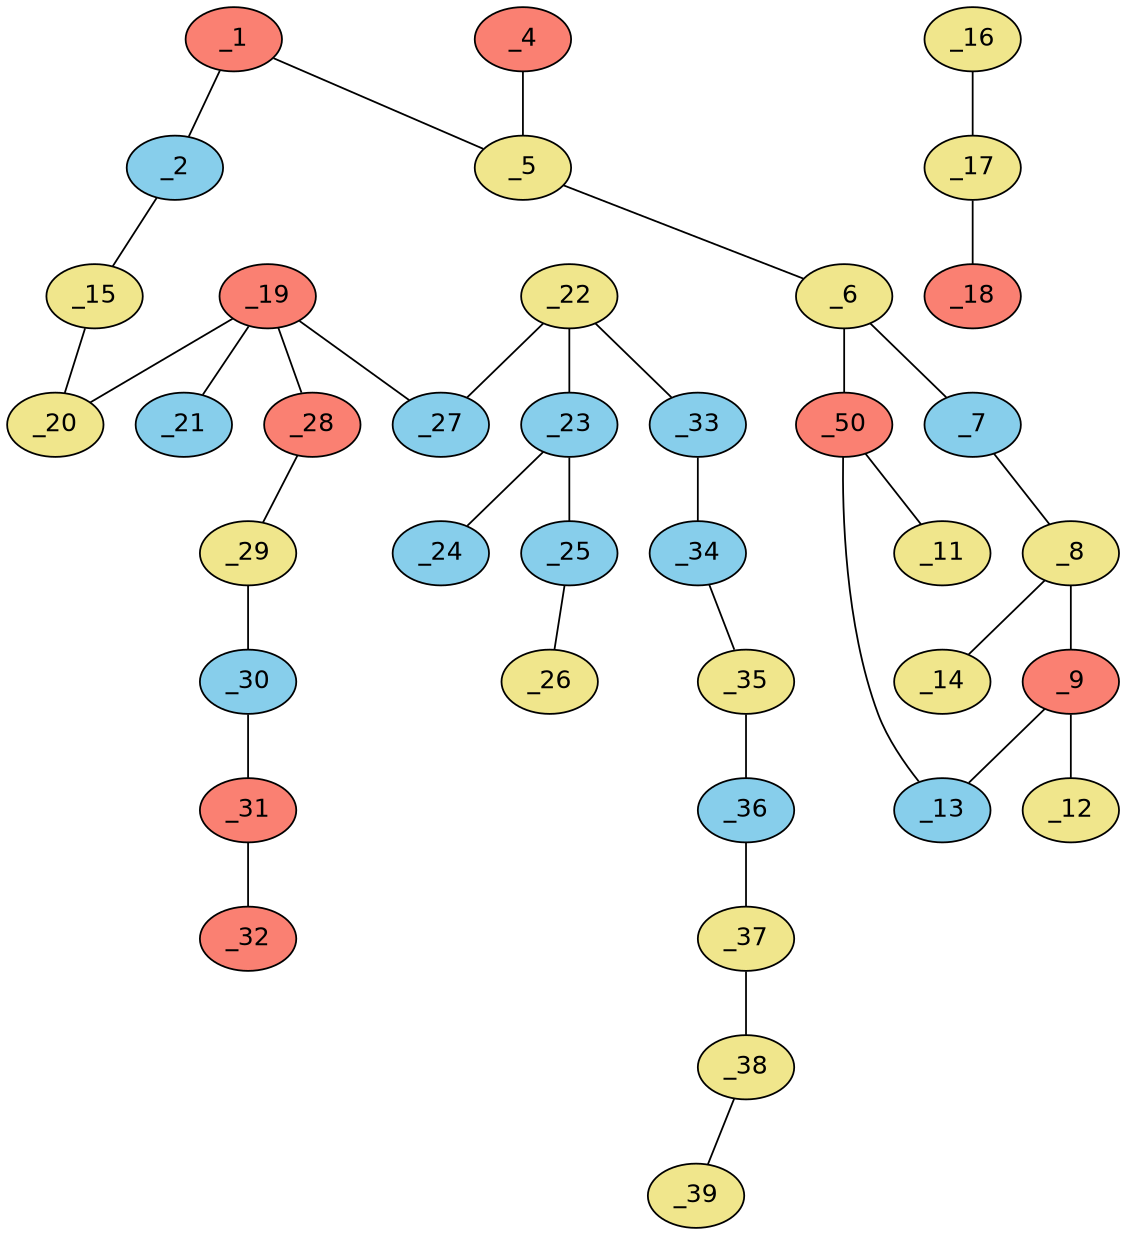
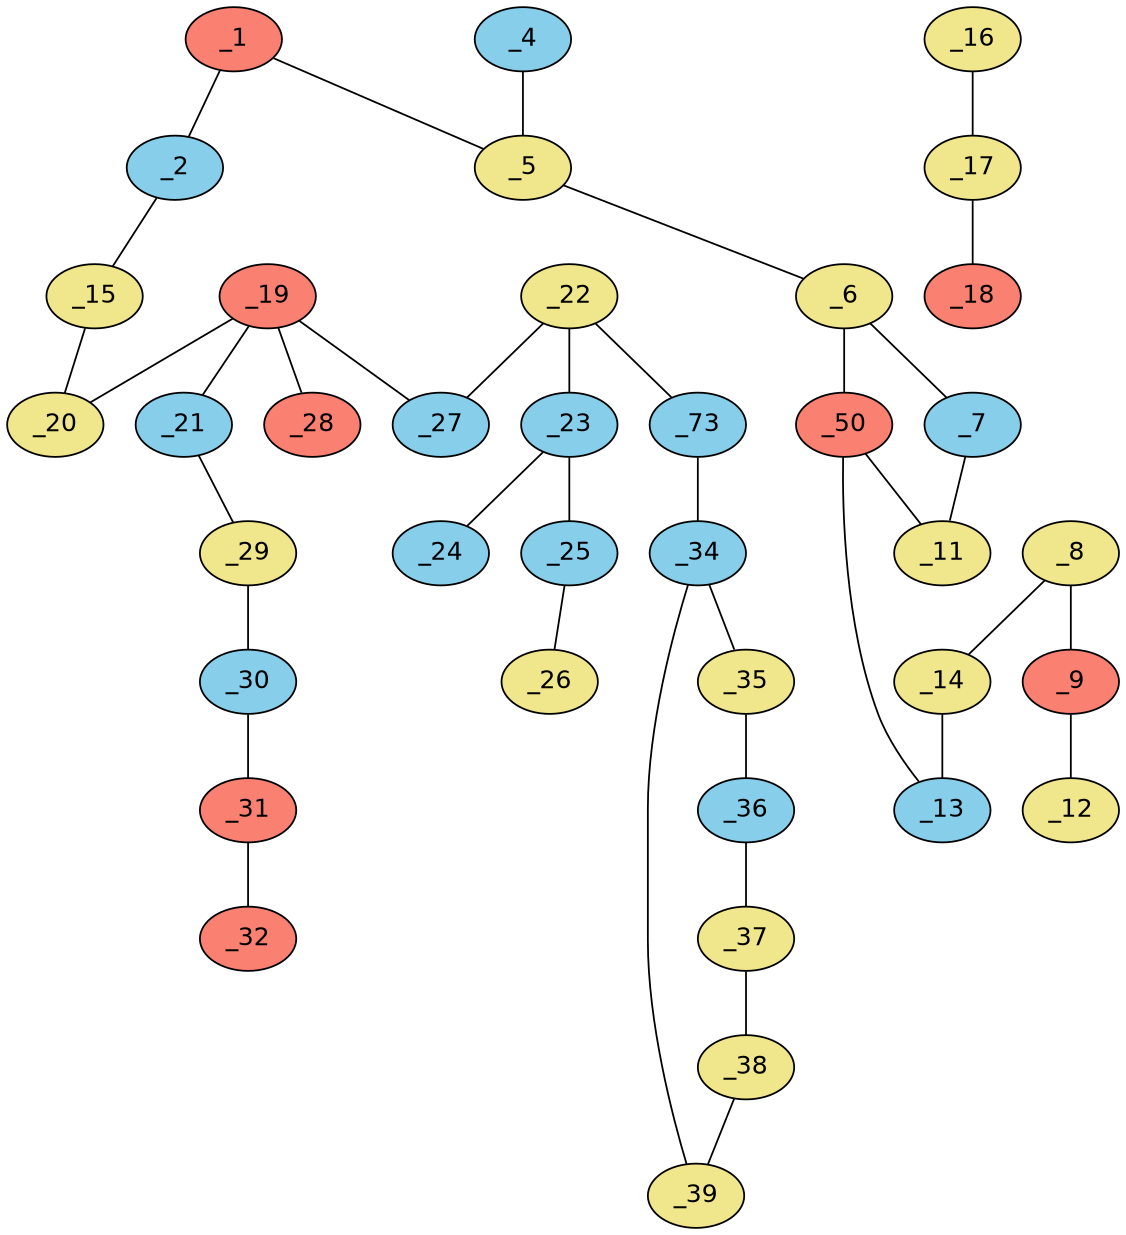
(523, 39) -> (523, 39)
(698, 425) -> (698, 425)
(280, 489) -> (216, 489)
(1022, 489) -> (958, 489)
(1007, 746) -> (942, 746)
none -> (648, 874)
